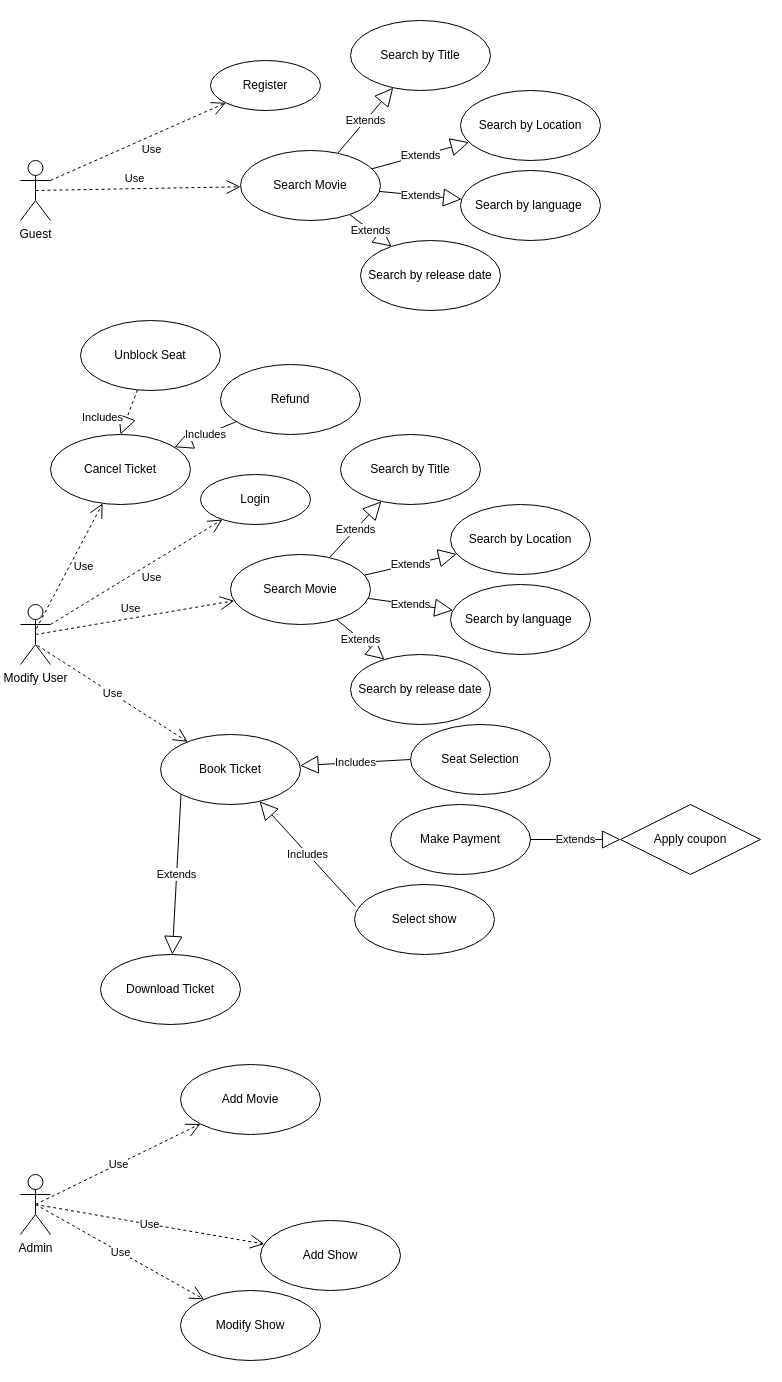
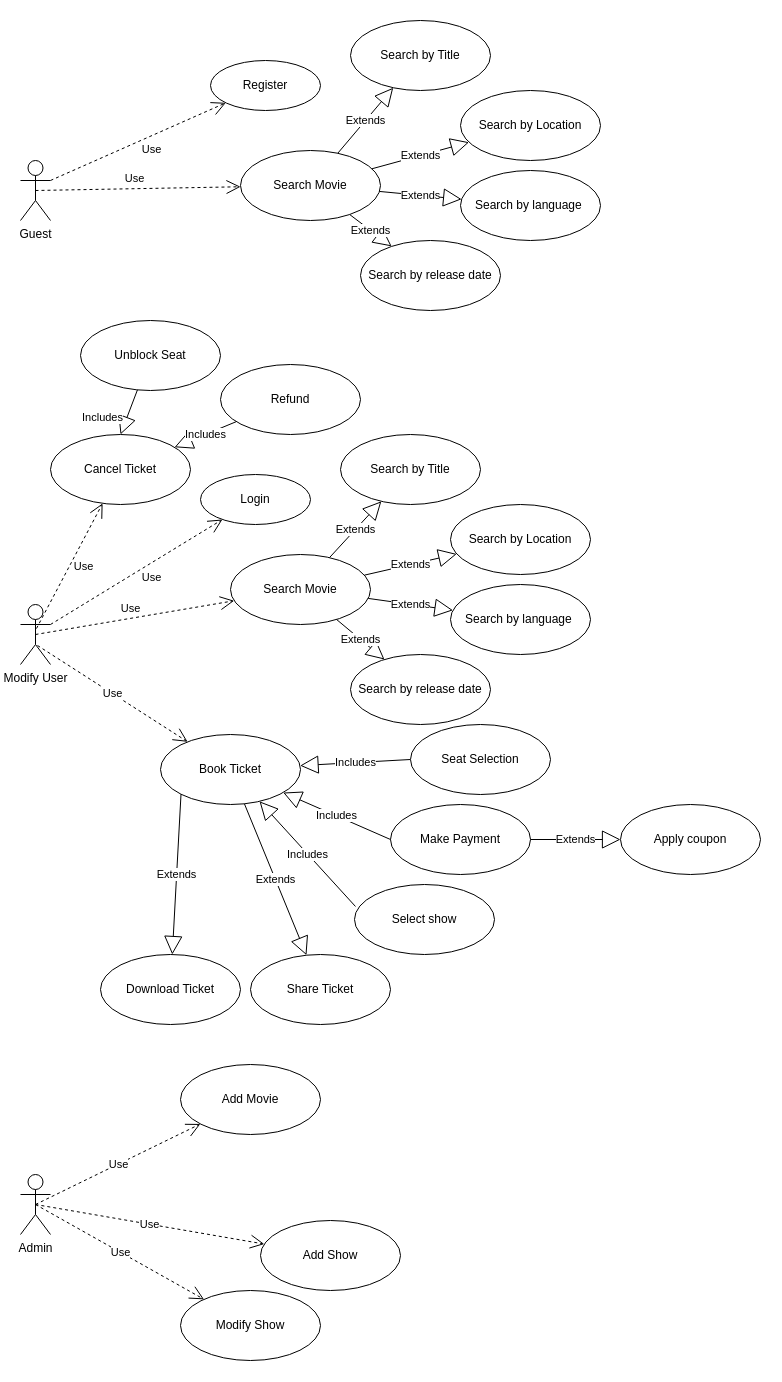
(132, 404) -> (132, 404)
none -> (346, 820)
(691, 840) -> (691, 840)
none -> (272, 871)
none -> (321, 990)
